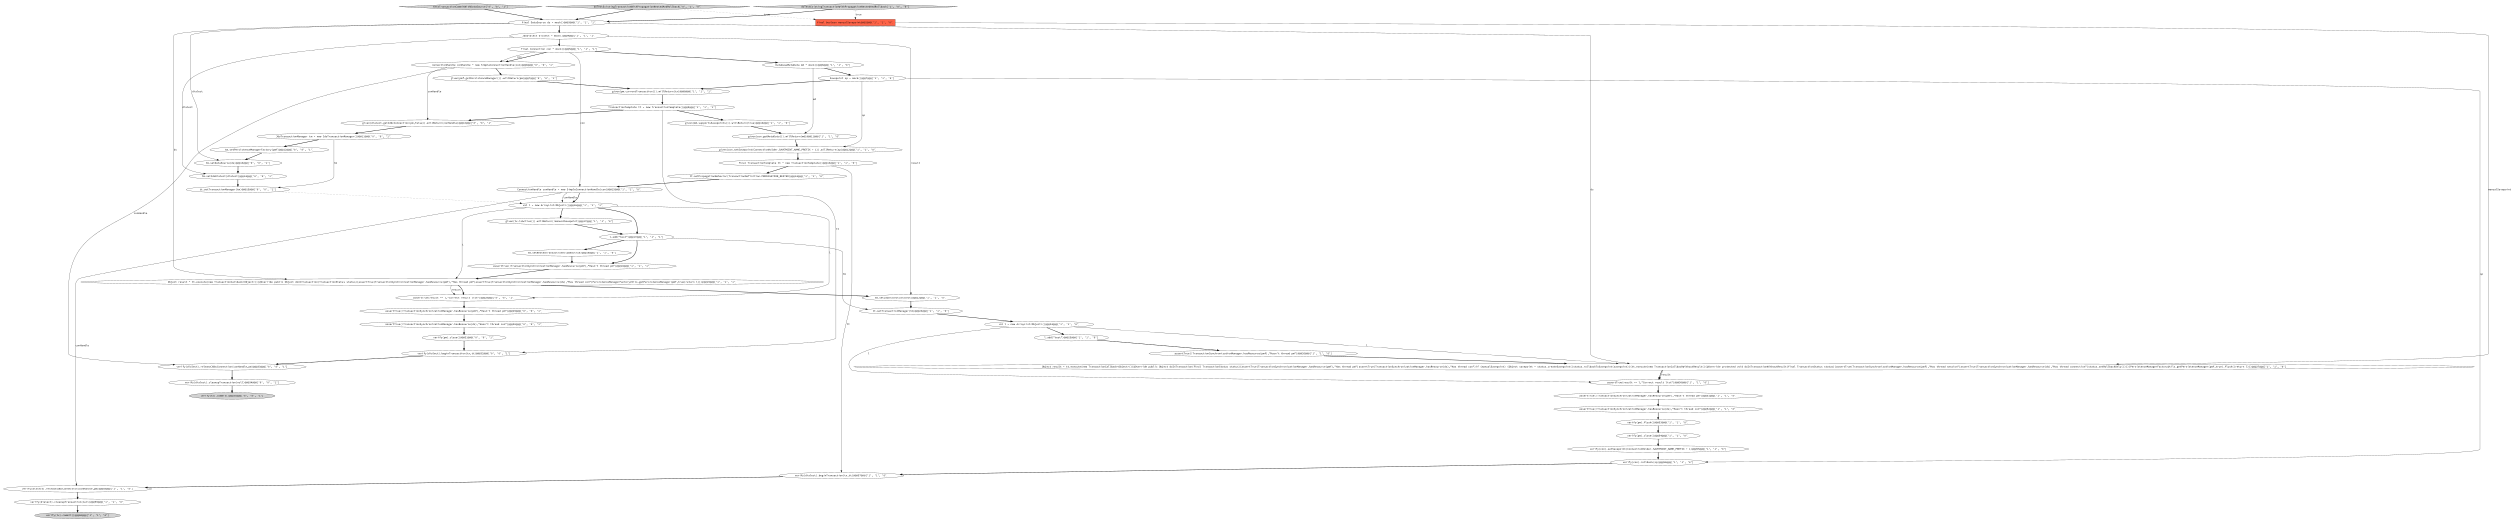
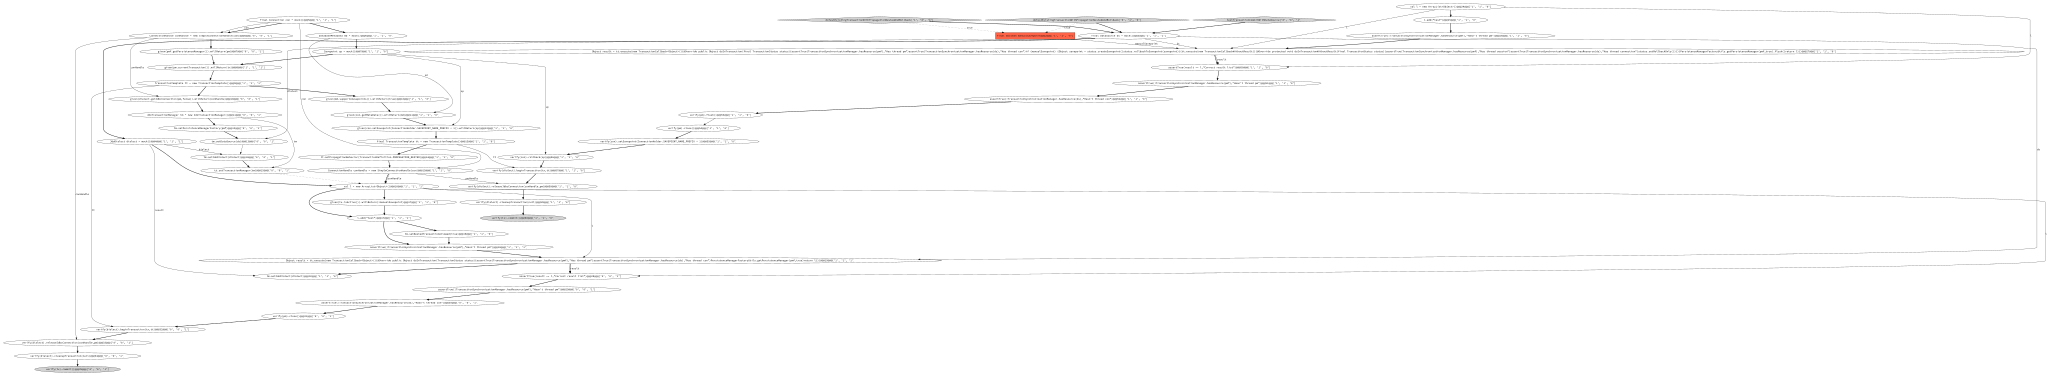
(559, 42) -> (236, 180)
(238, 169) -> (242, 149)
(911, 311) -> none
(1658, 428) -> (710, 121)
